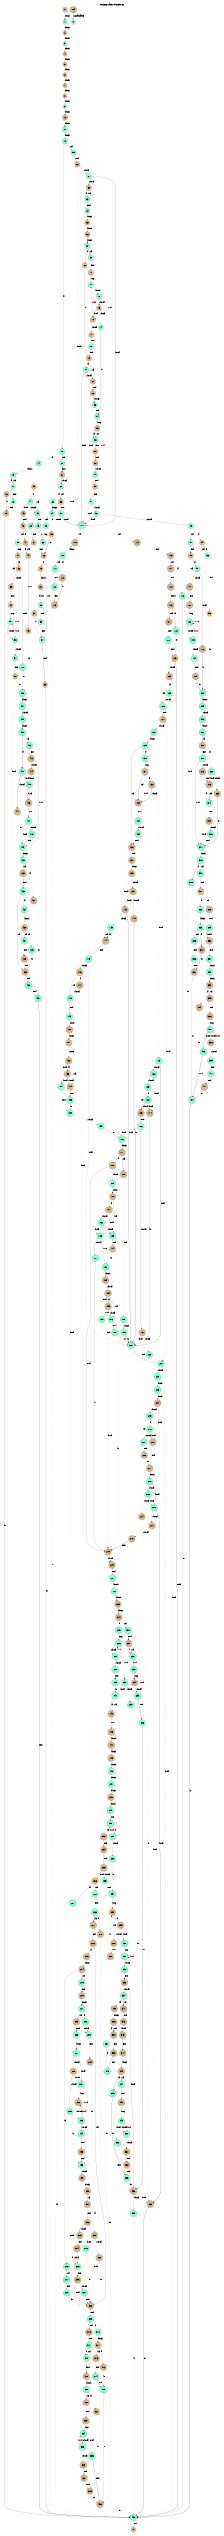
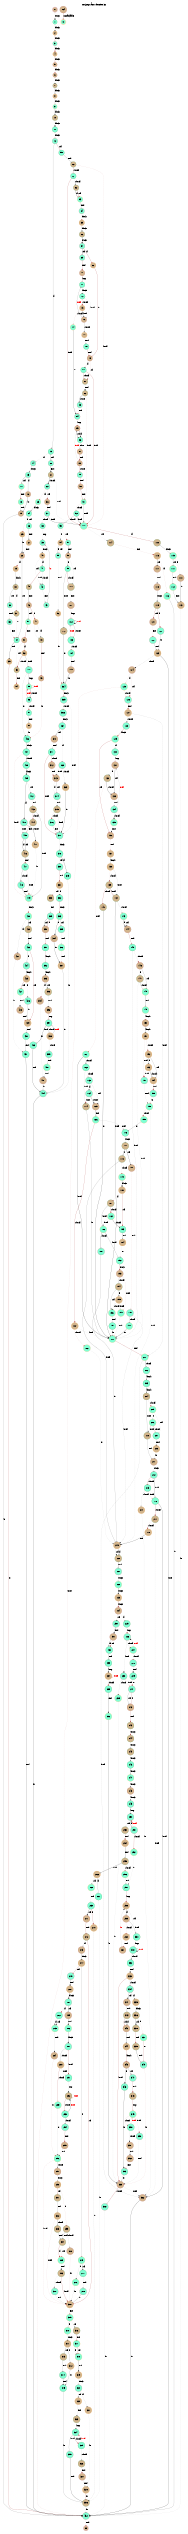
none -> (42, 549)
(11, 613) -> (29, 678)
(73, 2253) -> (78, 2271)
